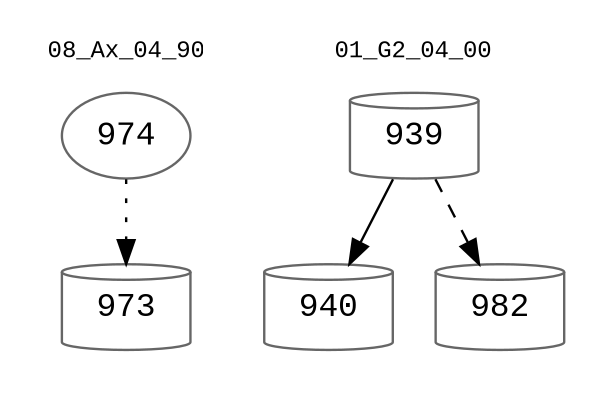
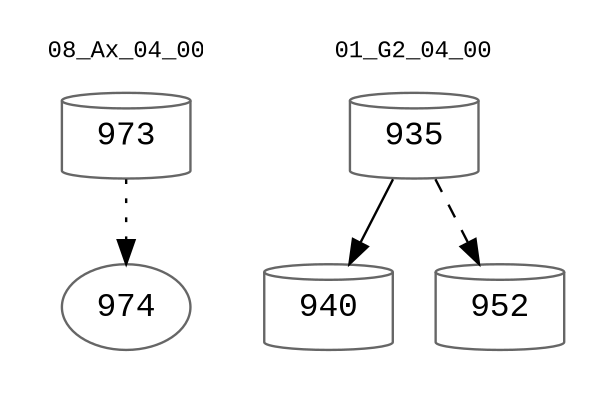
(127, 51) -> (127, 51)
(414, 136) -> (414, 136)
(126, 210) -> (126, 210)
(500, 307) -> (500, 307)
